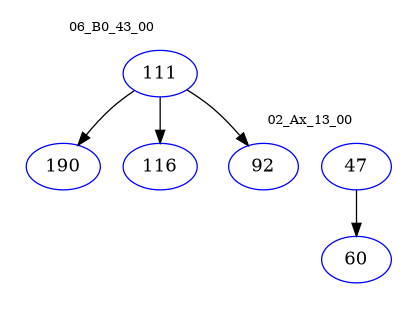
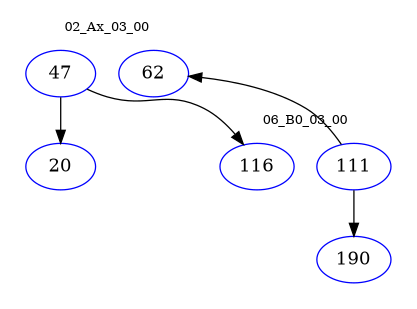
(112, 28) -> (305, 121)
(160, 114) -> (166, 99)
(310, 121) -> (107, 28)
(264, 167) -> (154, 74)
(356, 260) -> (61, 167)
